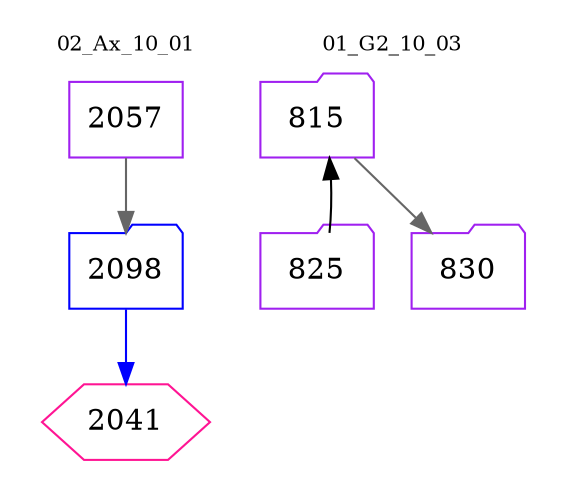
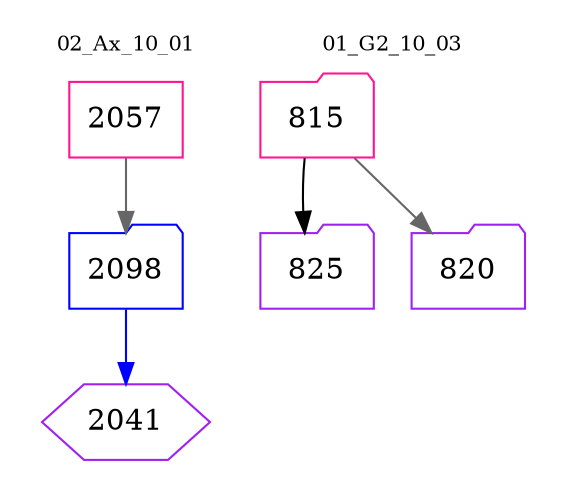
(126, 120) -> (126, 120)
(317, 120) -> (317, 120)
(331, 206) -> (303, 185)
(468, 271) -> (468, 271)
(126, 422) -> (126, 422)
